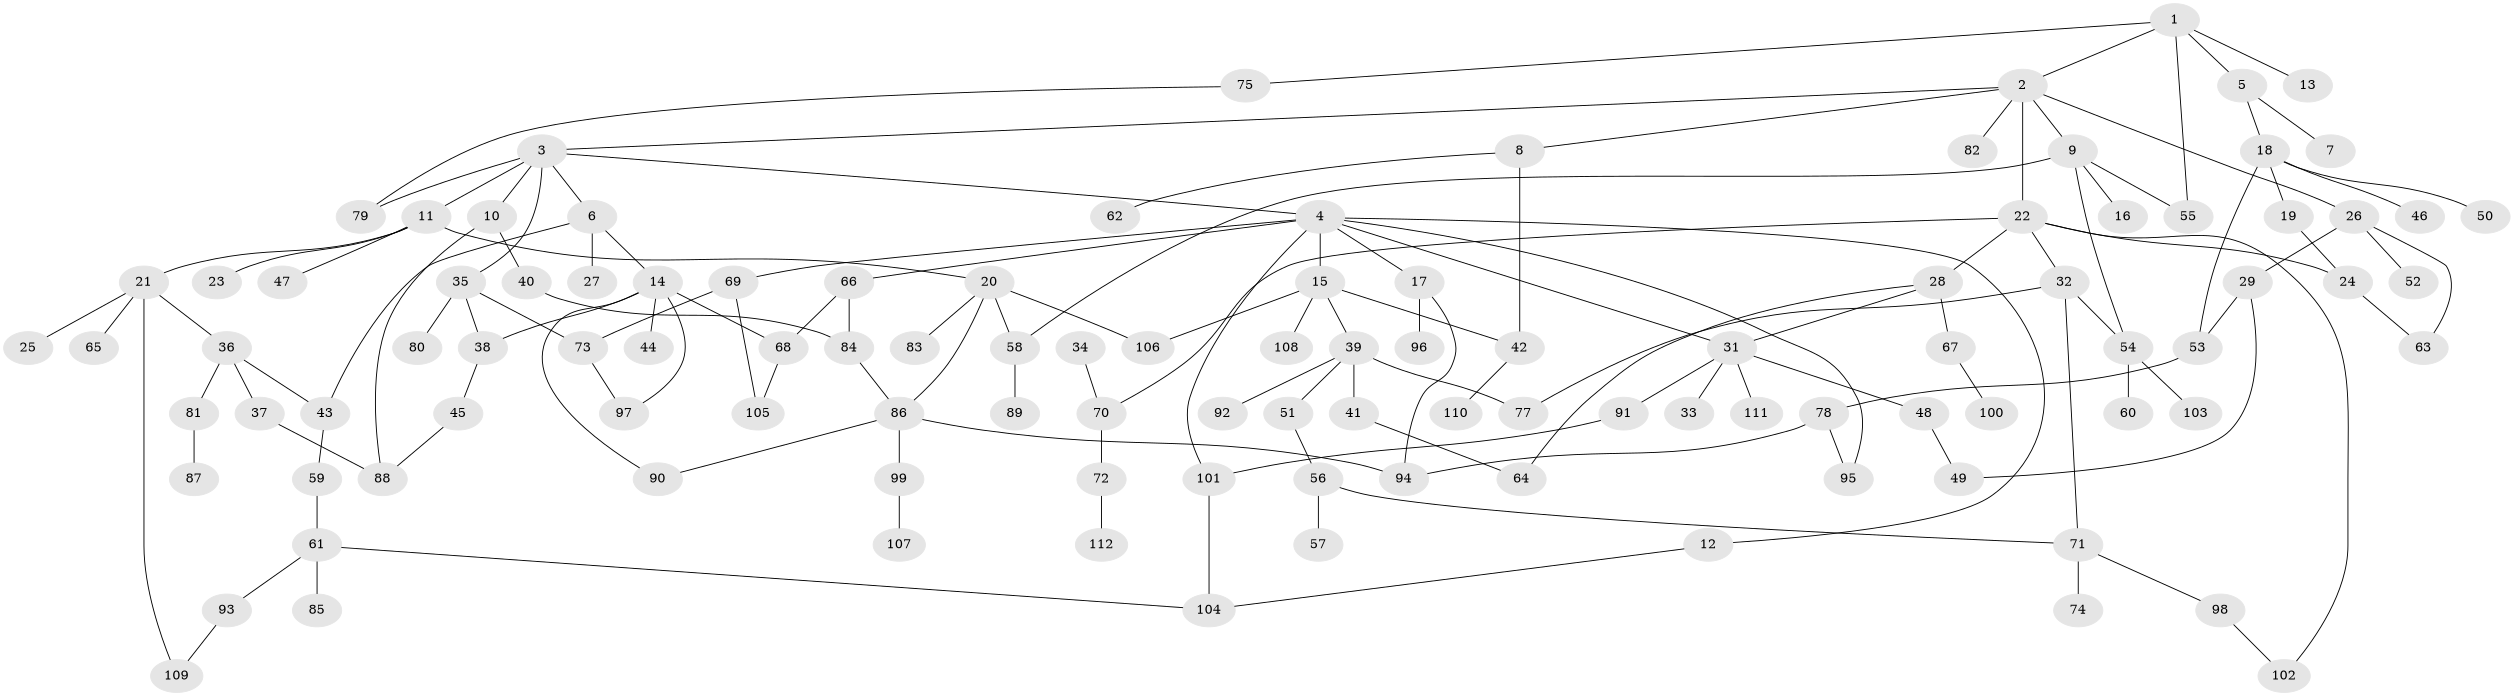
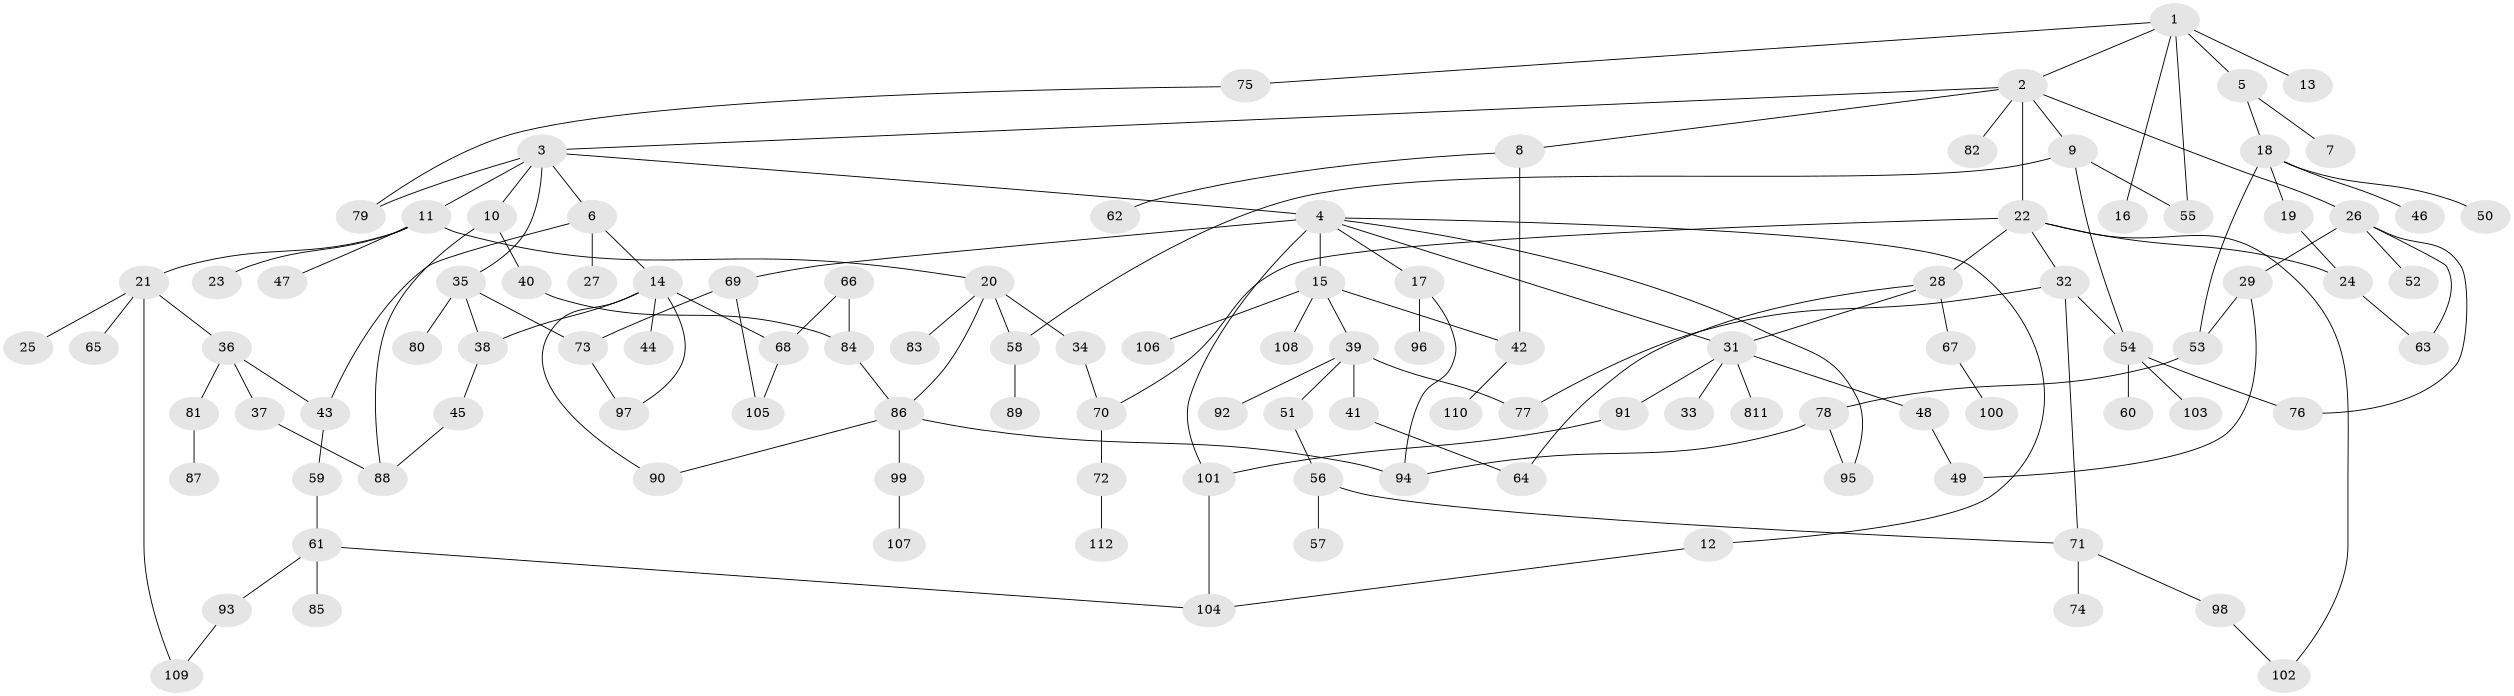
(2098, 184) -> (2149, 118)
(1084, 249) -> none
(1072, 315) -> (1035, 315)
(1757, 414) -> (1757, 414)
none -> (2298, 414)
